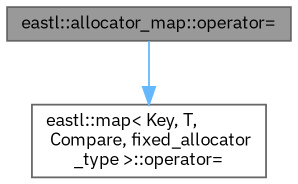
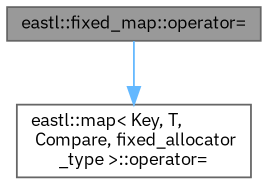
(149, 24) -> (134, 24)
